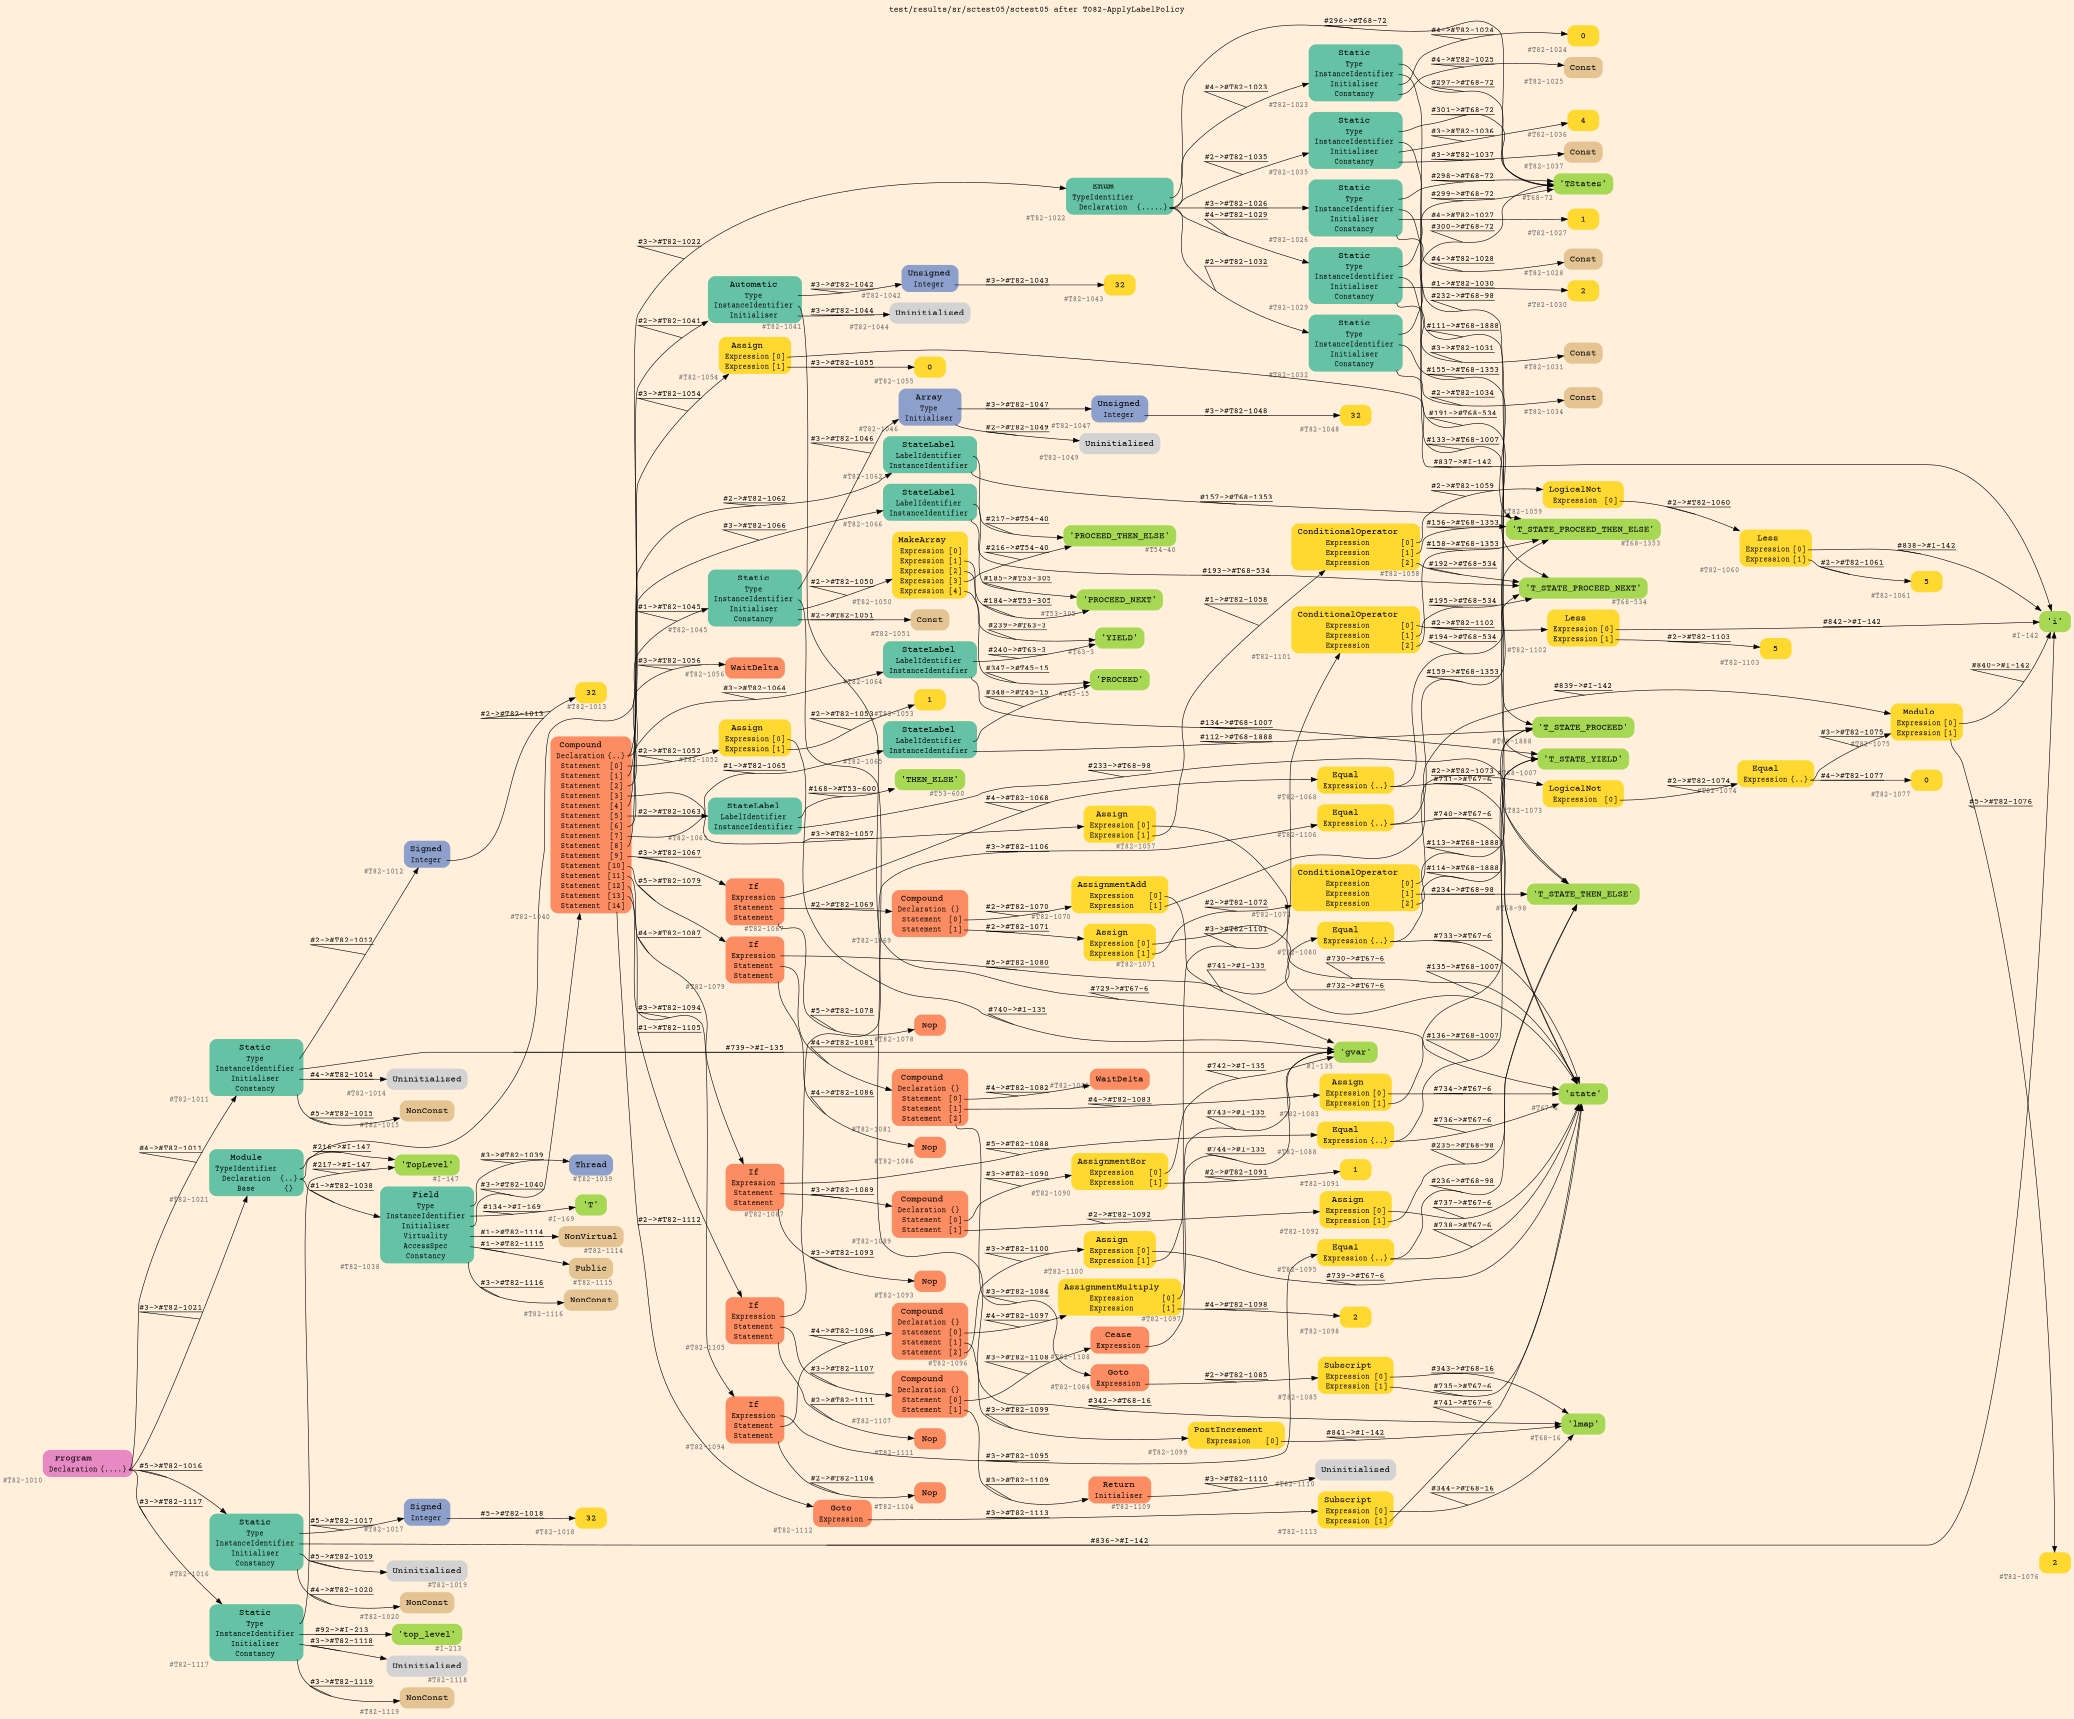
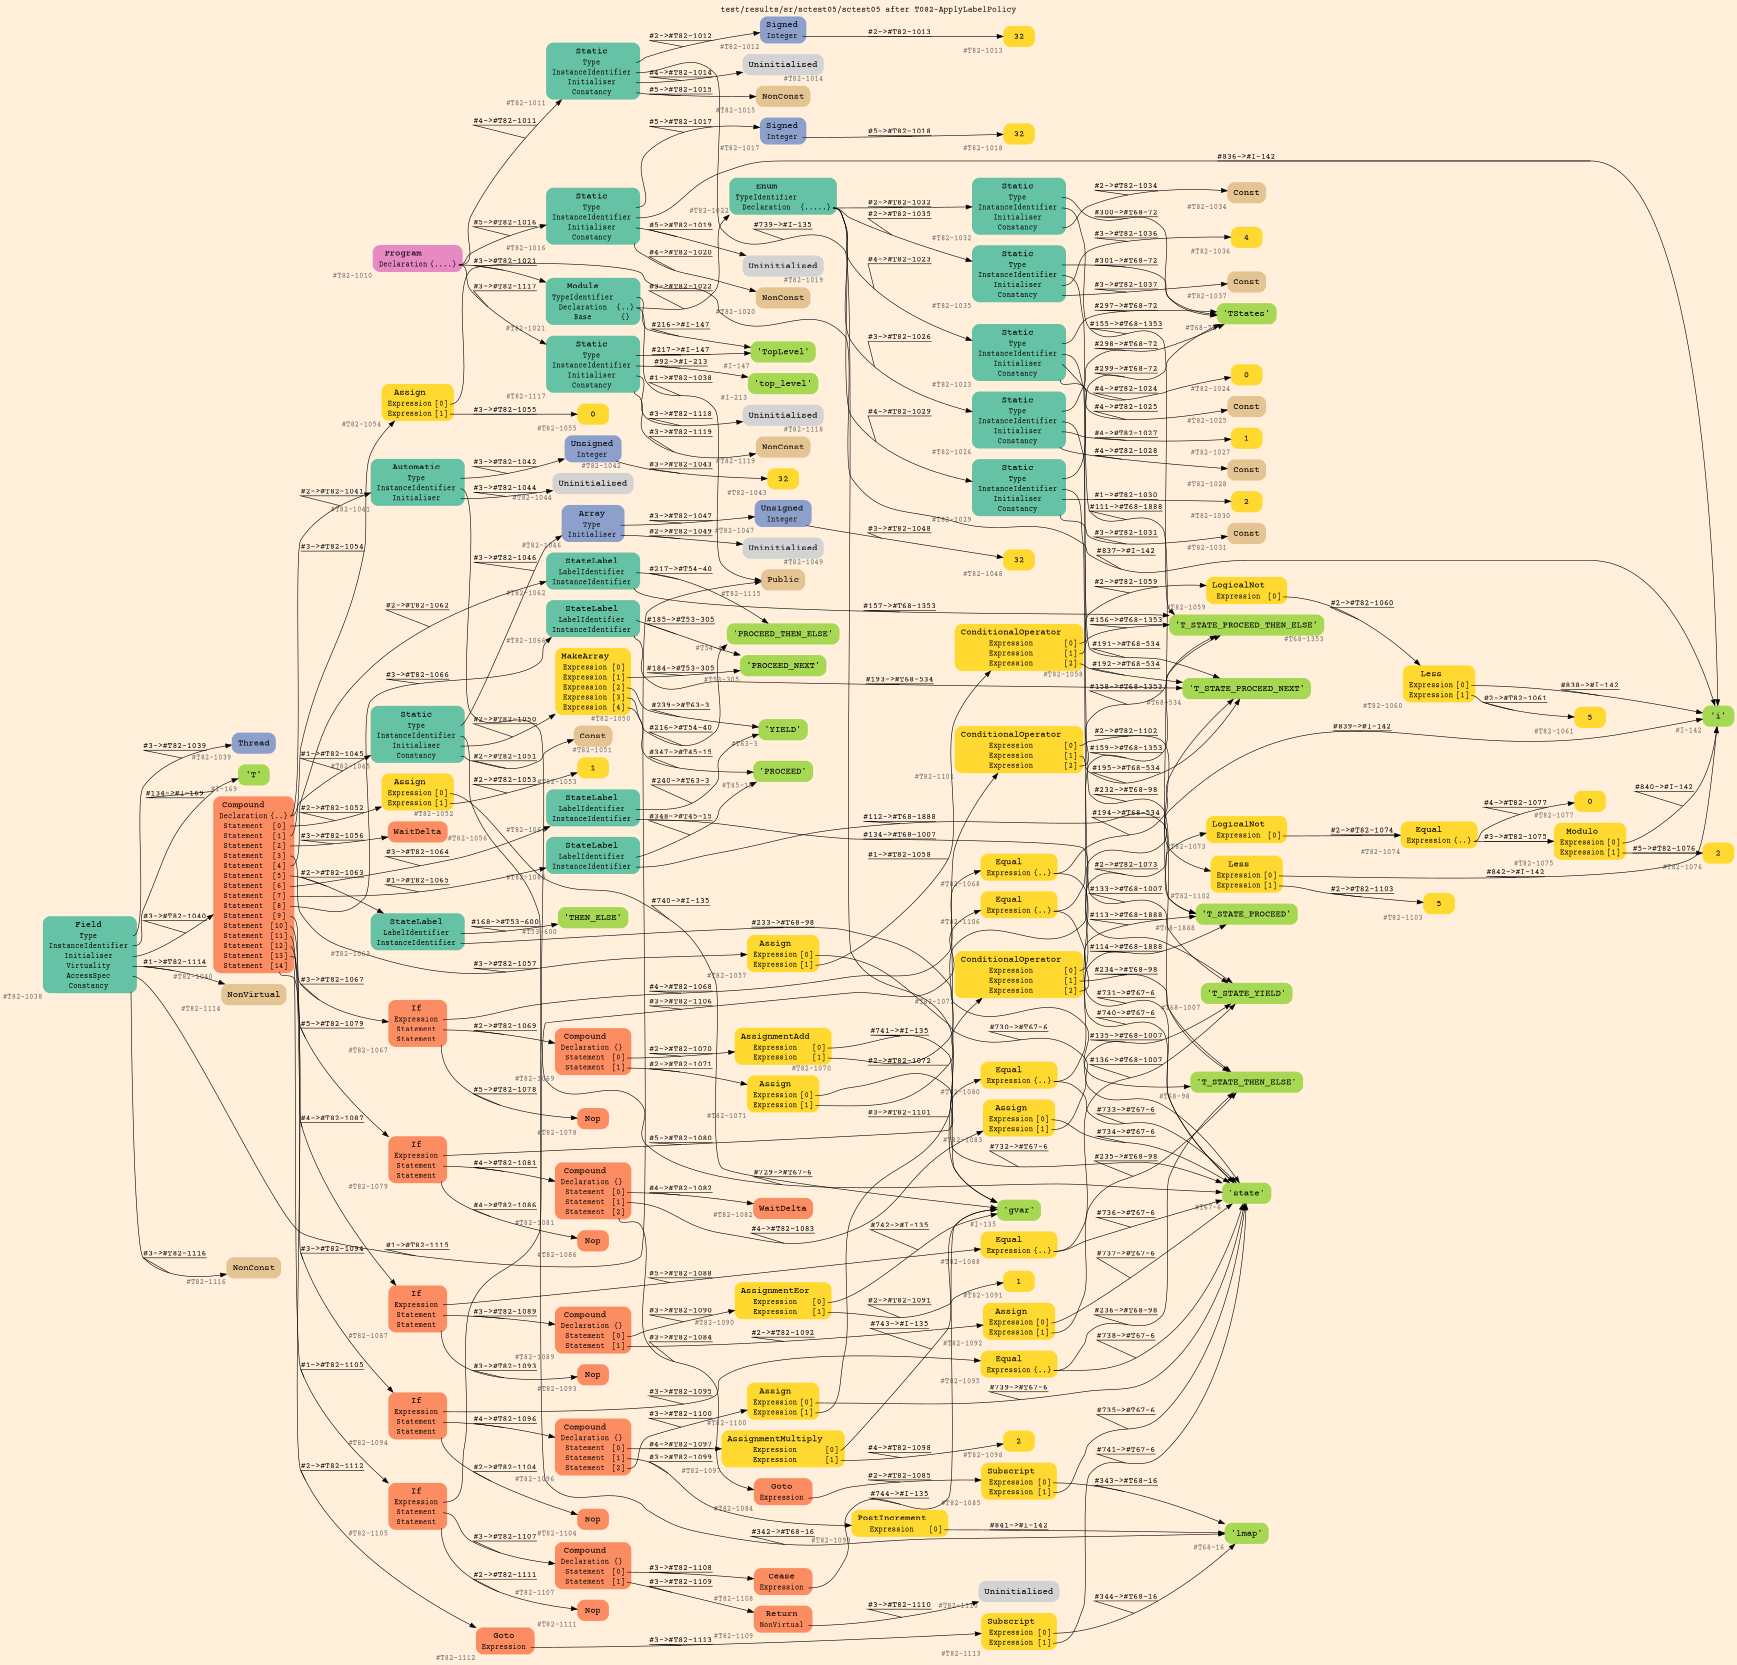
(1367, 29) -> none
(1477, 721) -> (1173, 807)
(334, 1202) -> (718, 428)
(1119, 1496) -> (782, 1625)
